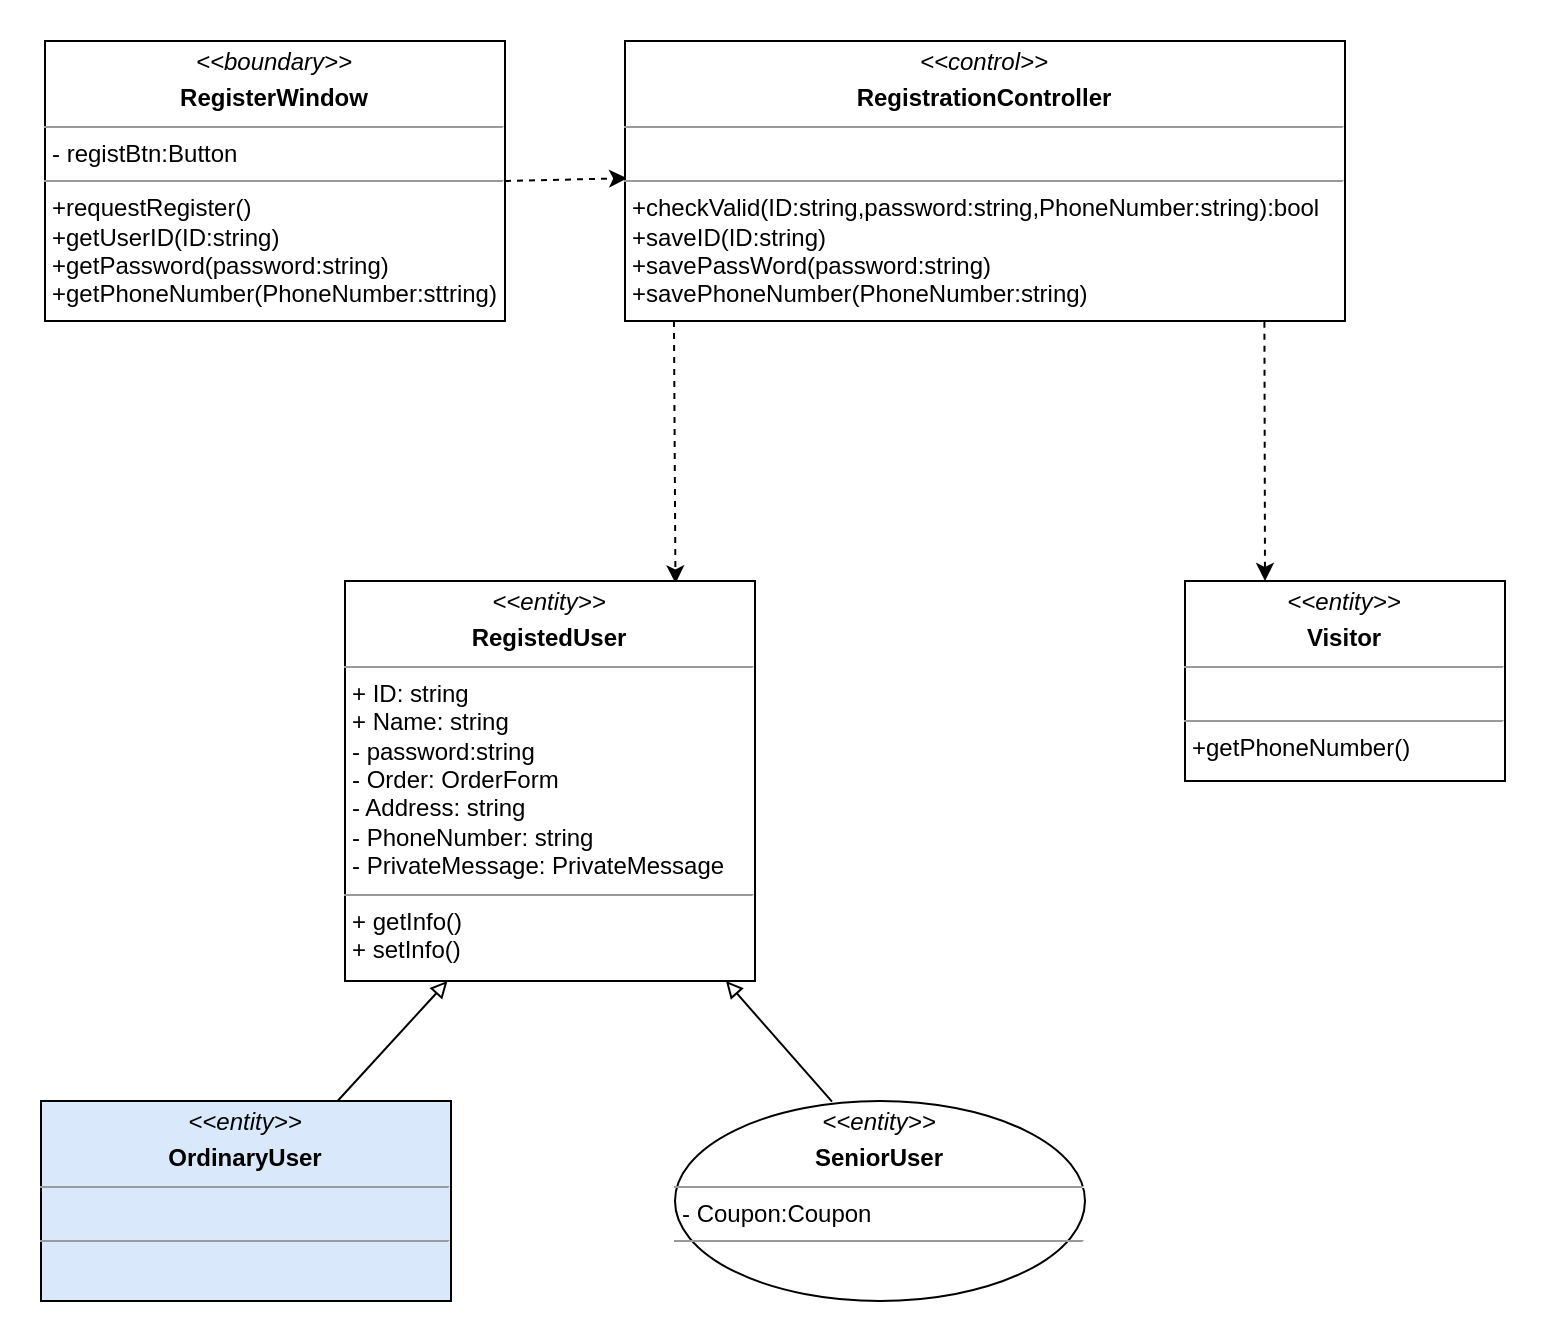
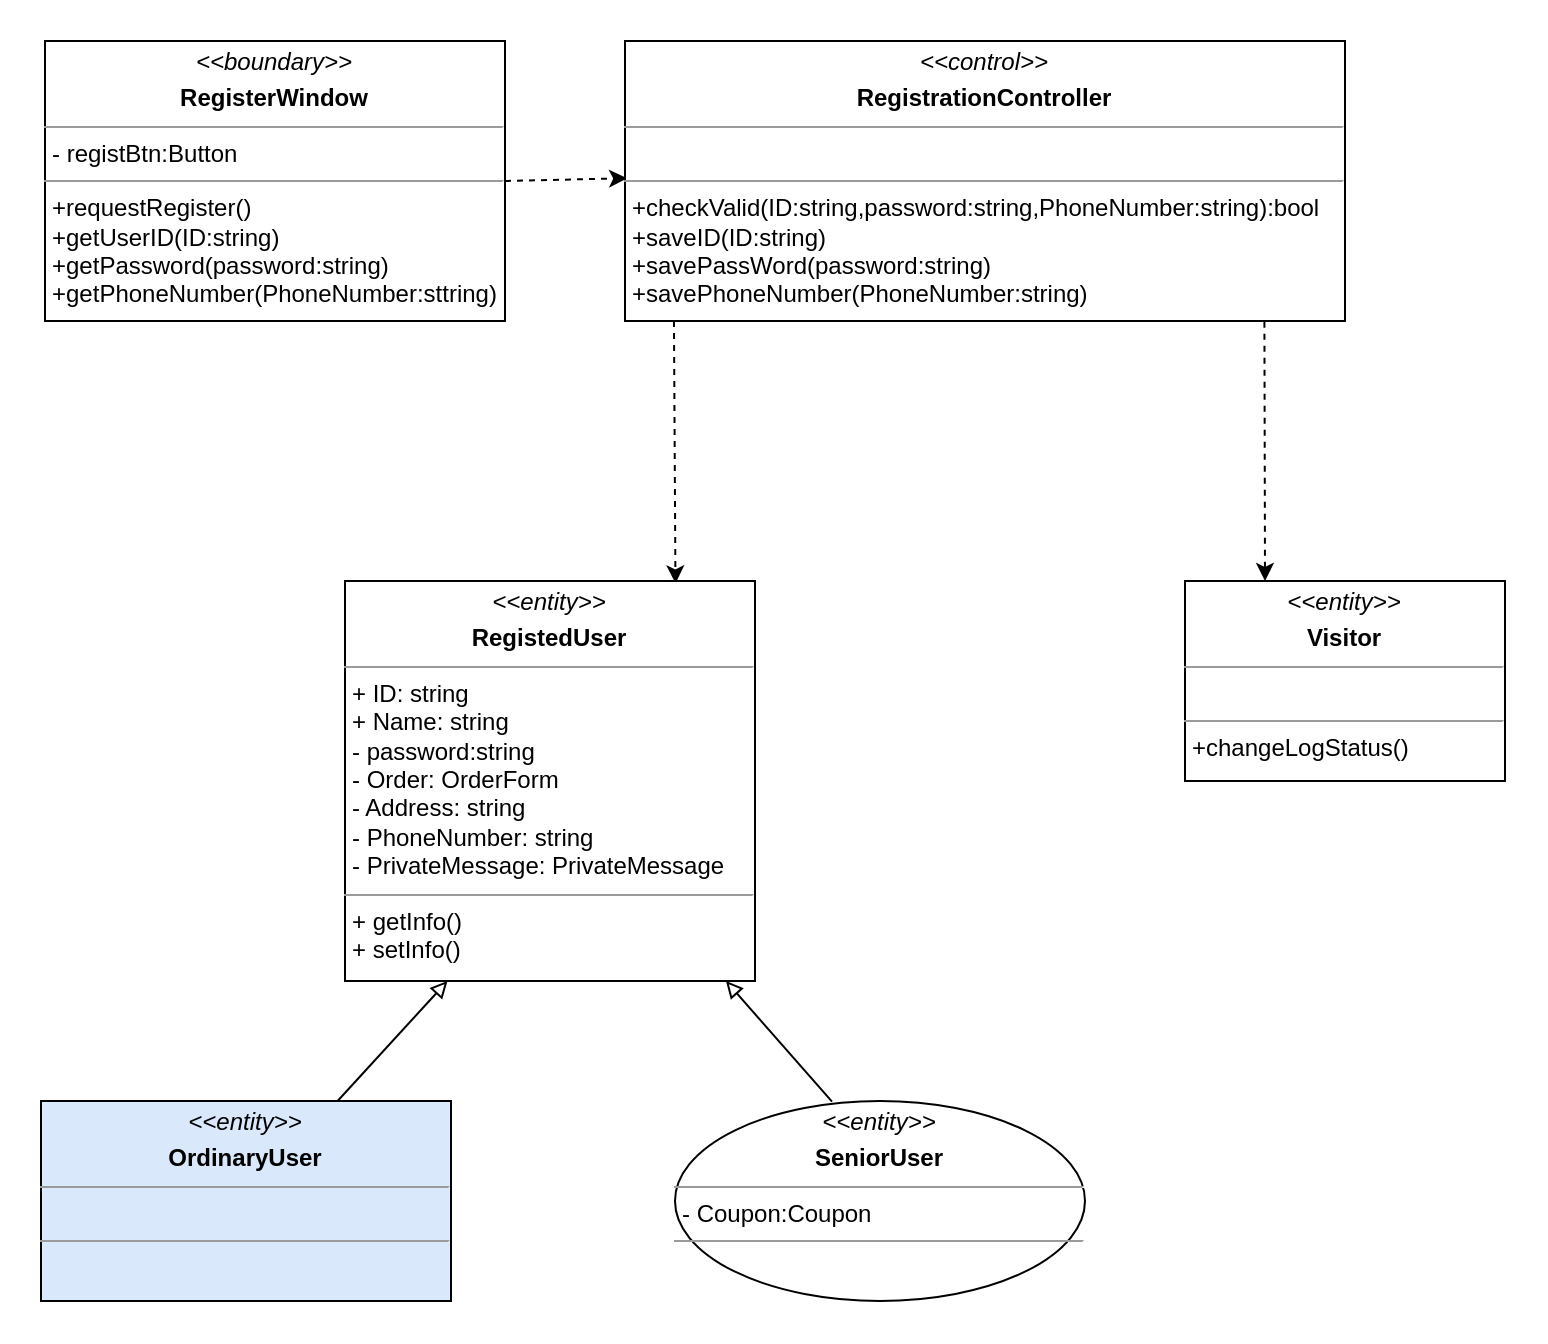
(1299, 624) -> (1306, 624)
